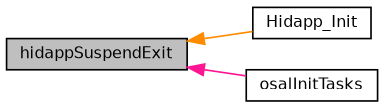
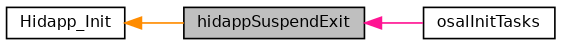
(228, 35) -> (163, 23)
